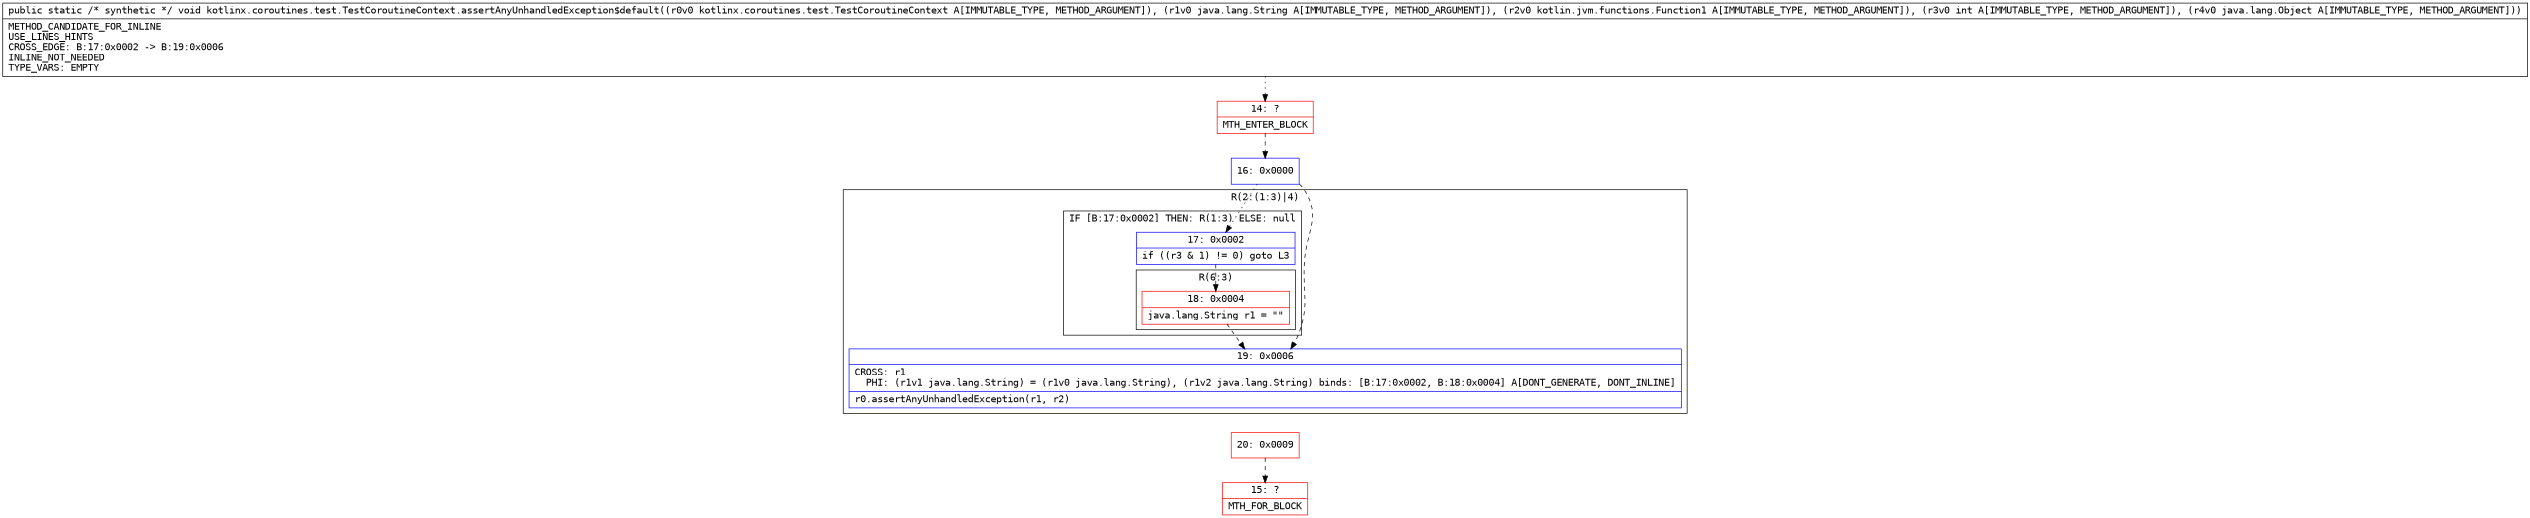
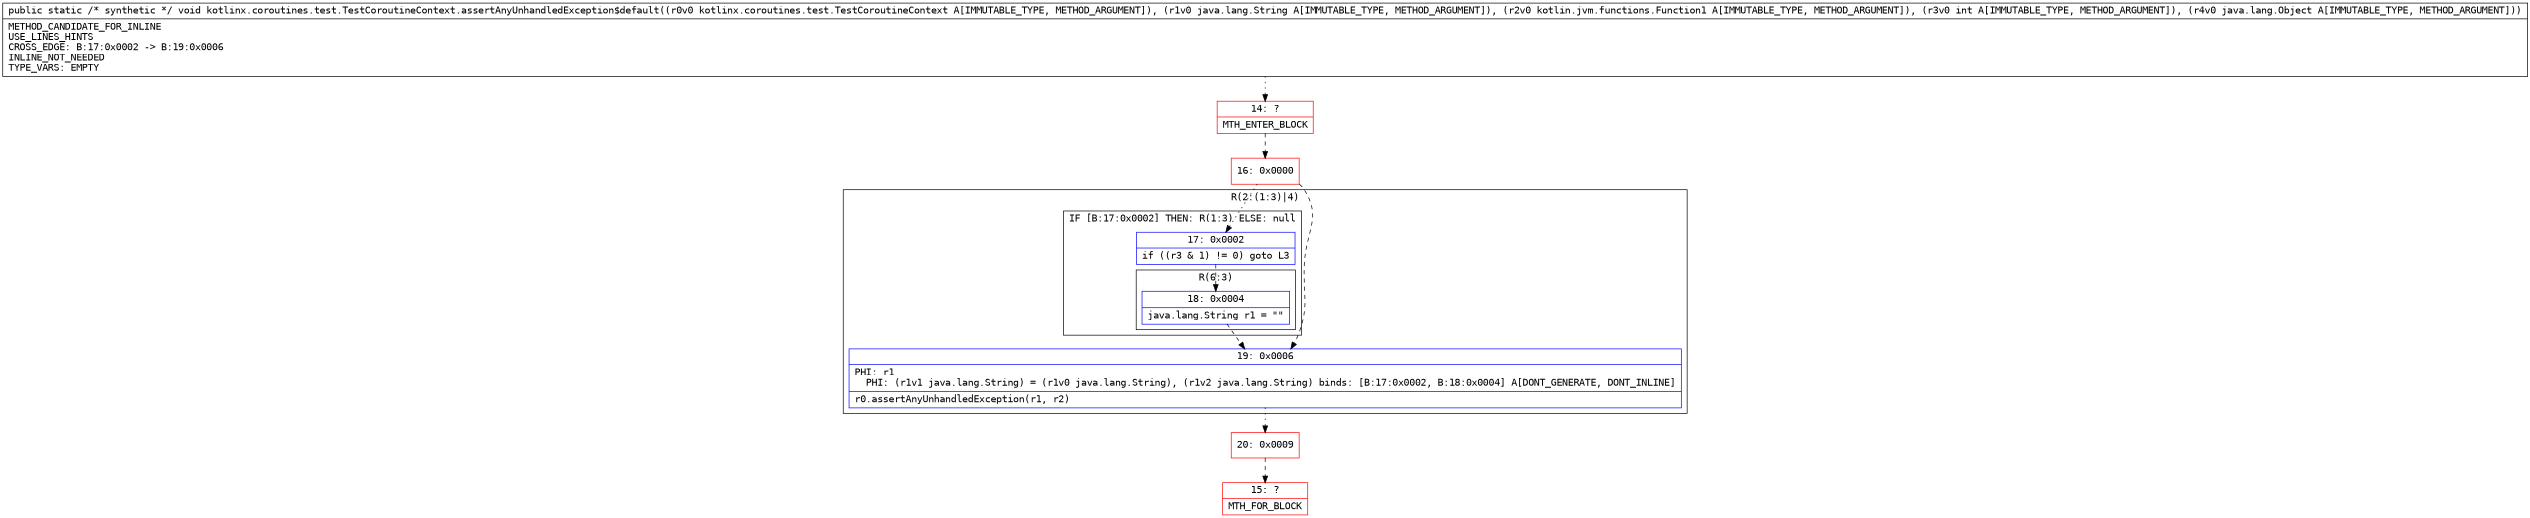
(1265, 171) -> (1265, 171)
(1216, 308) -> (1216, 308)
(883, 373) -> (878, 373)
none -> (1265, 418)
